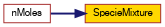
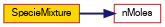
(63, 14) -> (92, 14)
